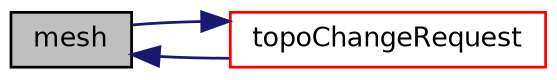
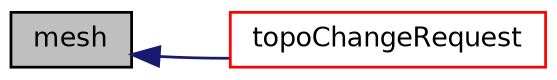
(167, 23) -> none
